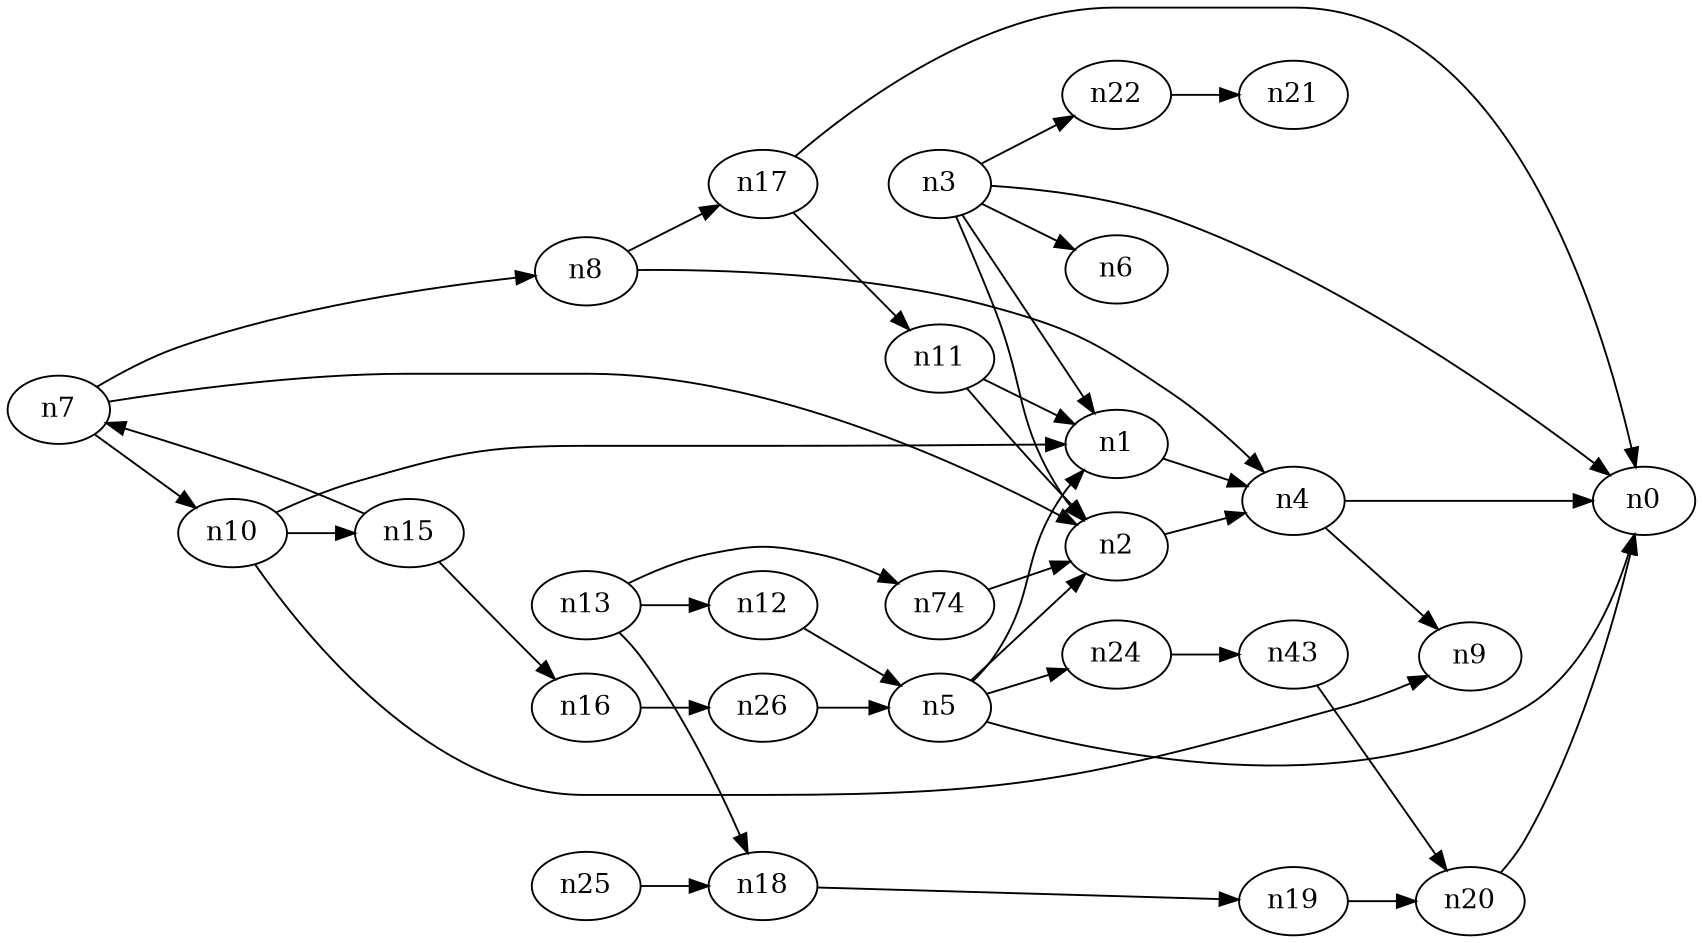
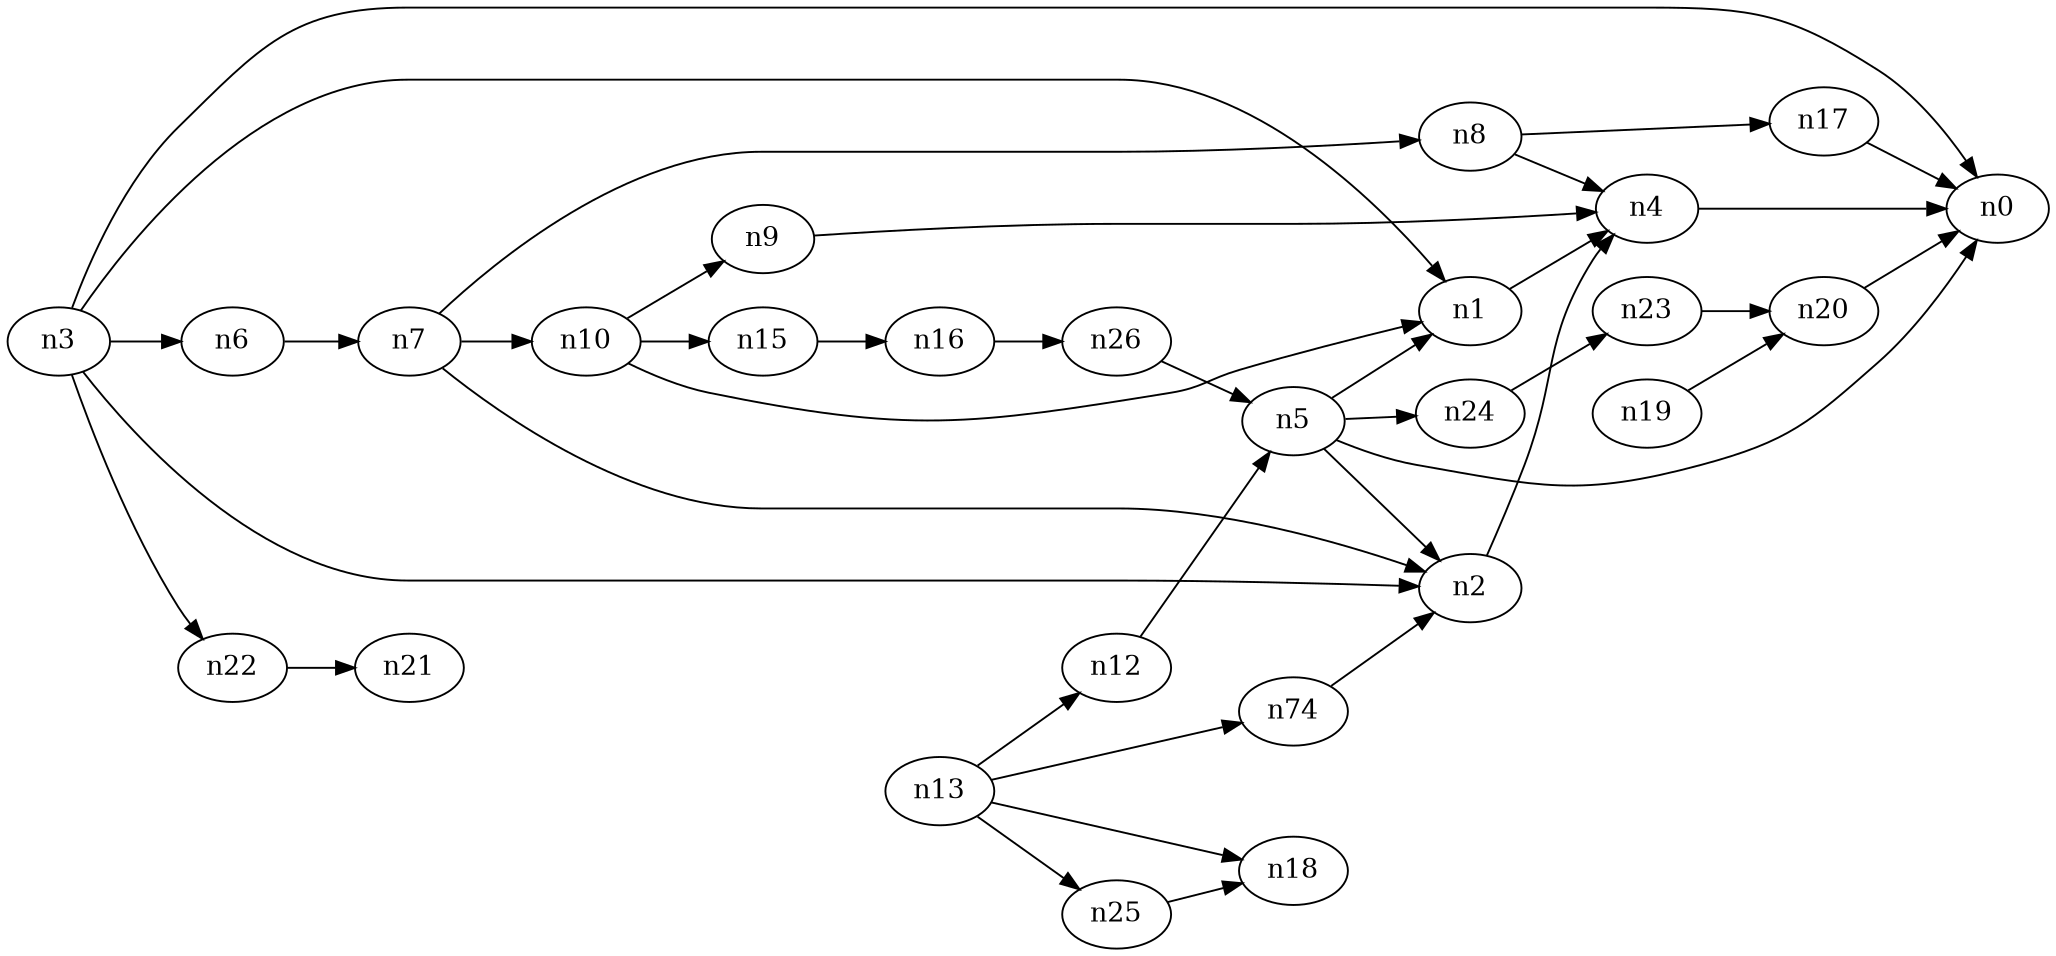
(940, 359) -> none
(246, 467) -> (312, 342)
(1375, 572) -> (1195, 224)
(1293, 655) -> (1647, 311)
none -> (1021, 847)
(1018, 893) -> none
